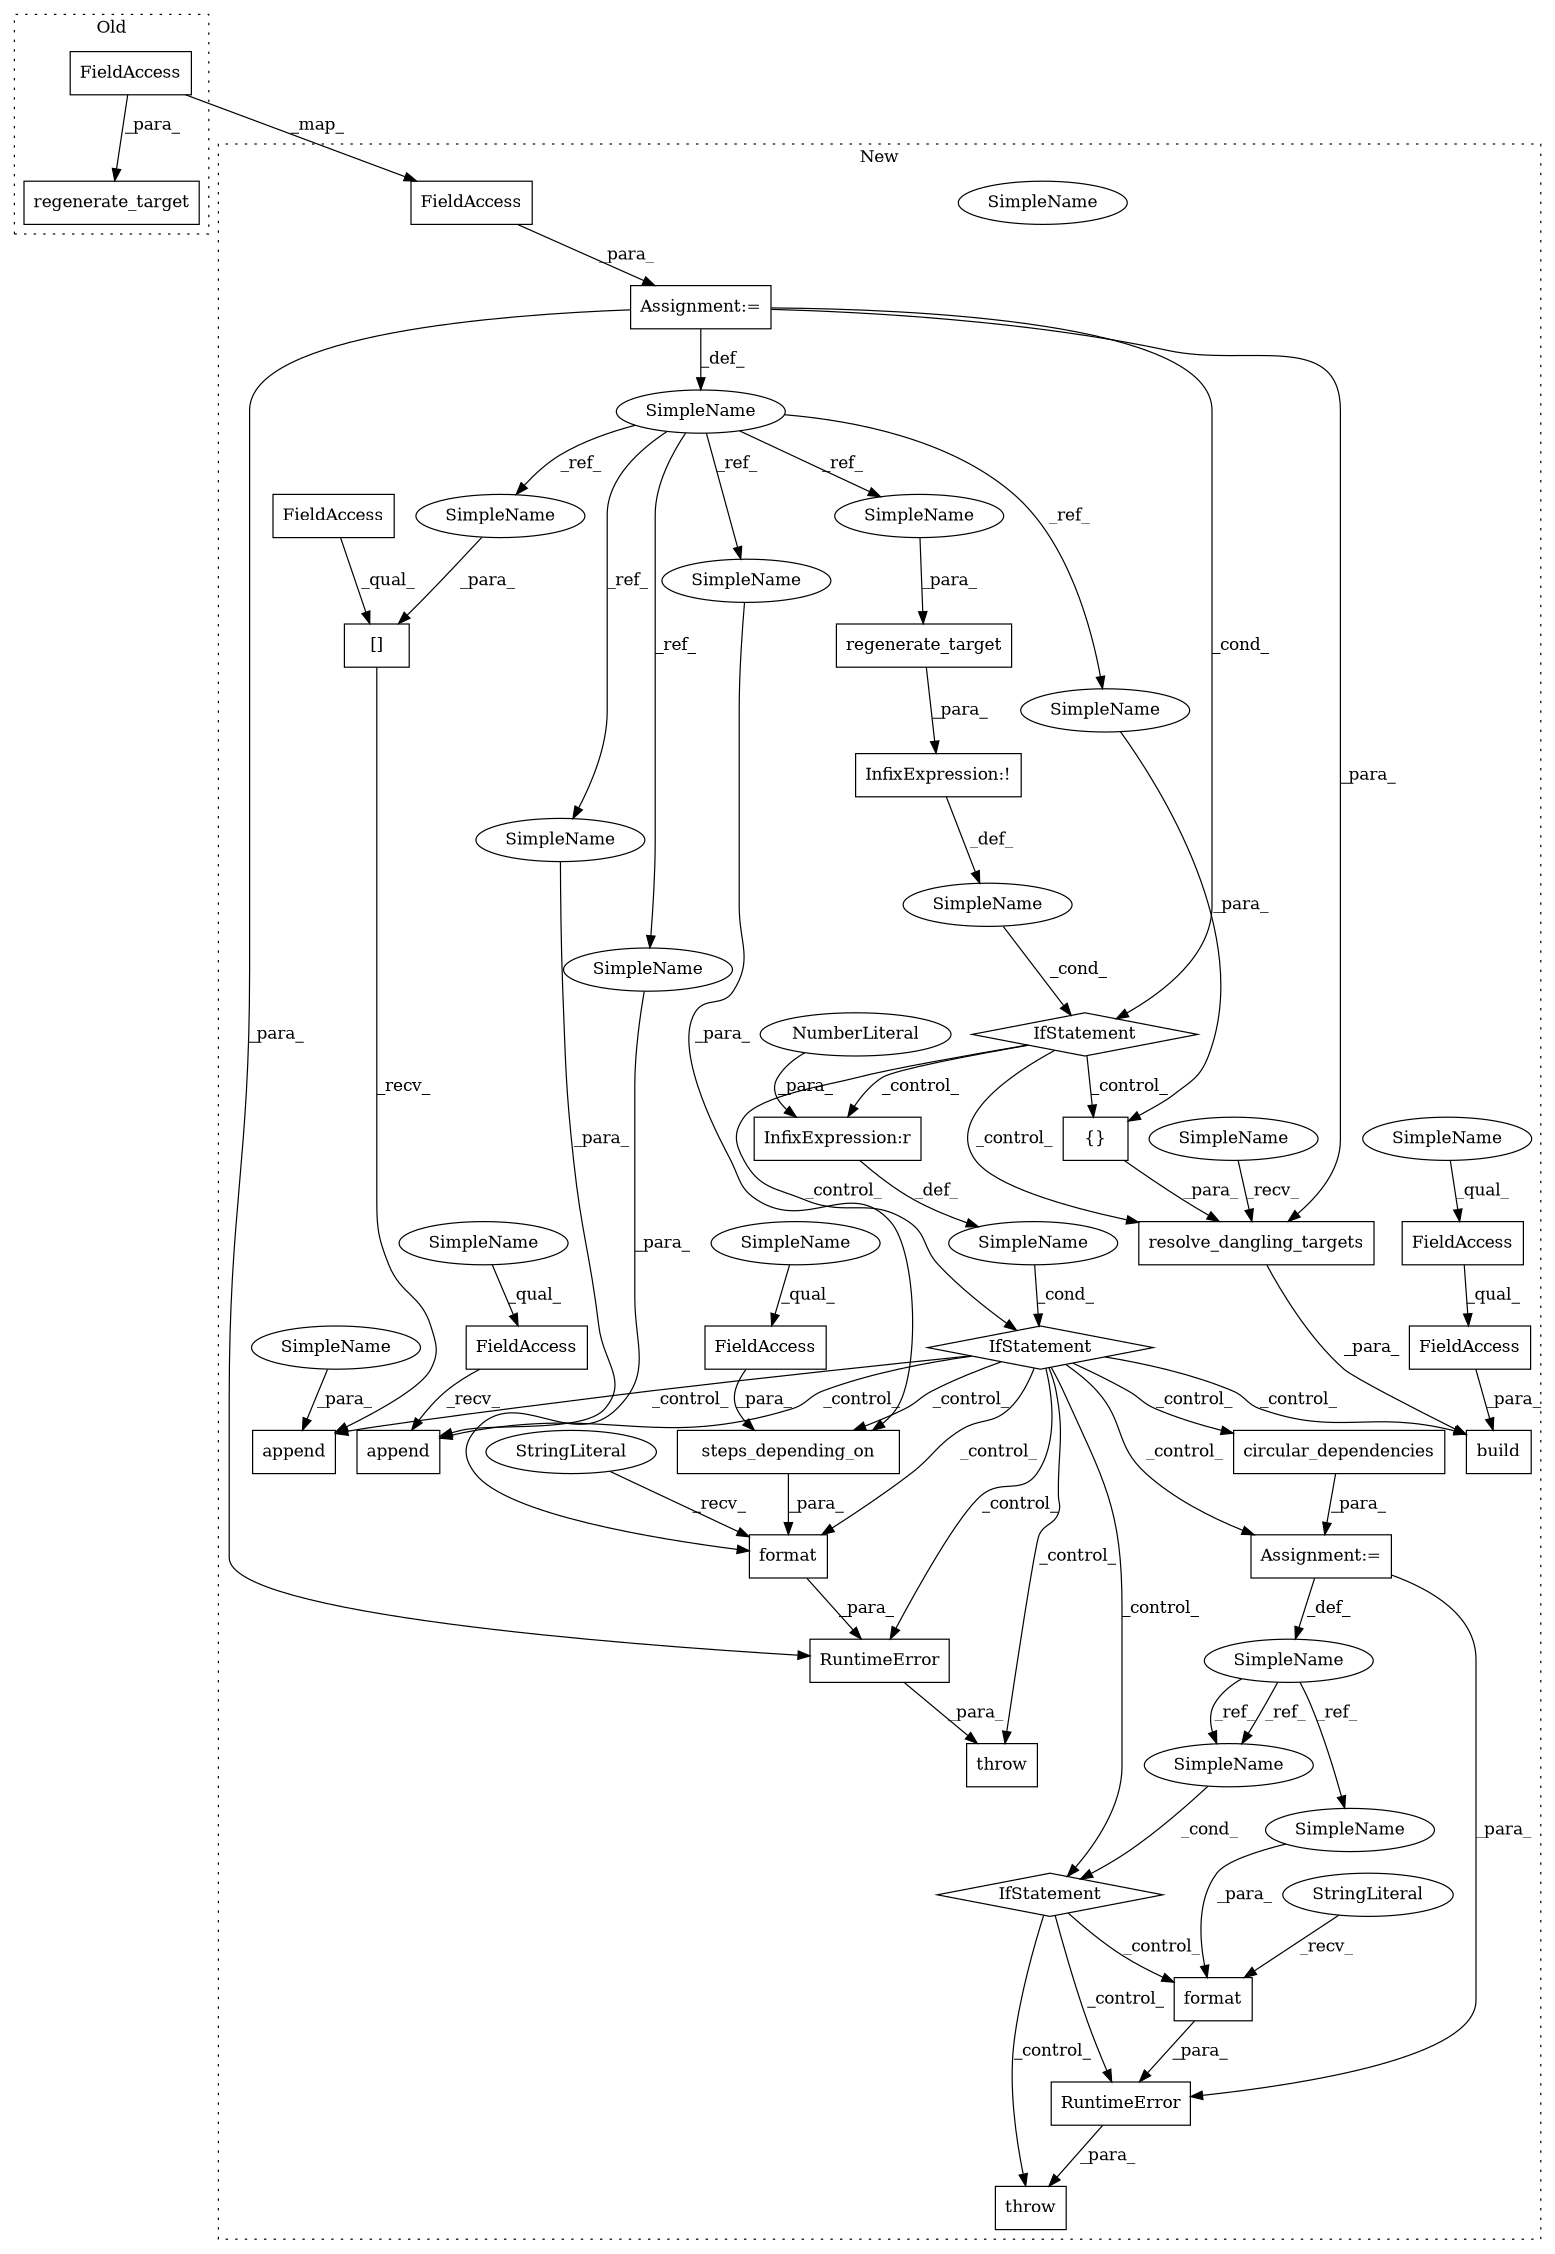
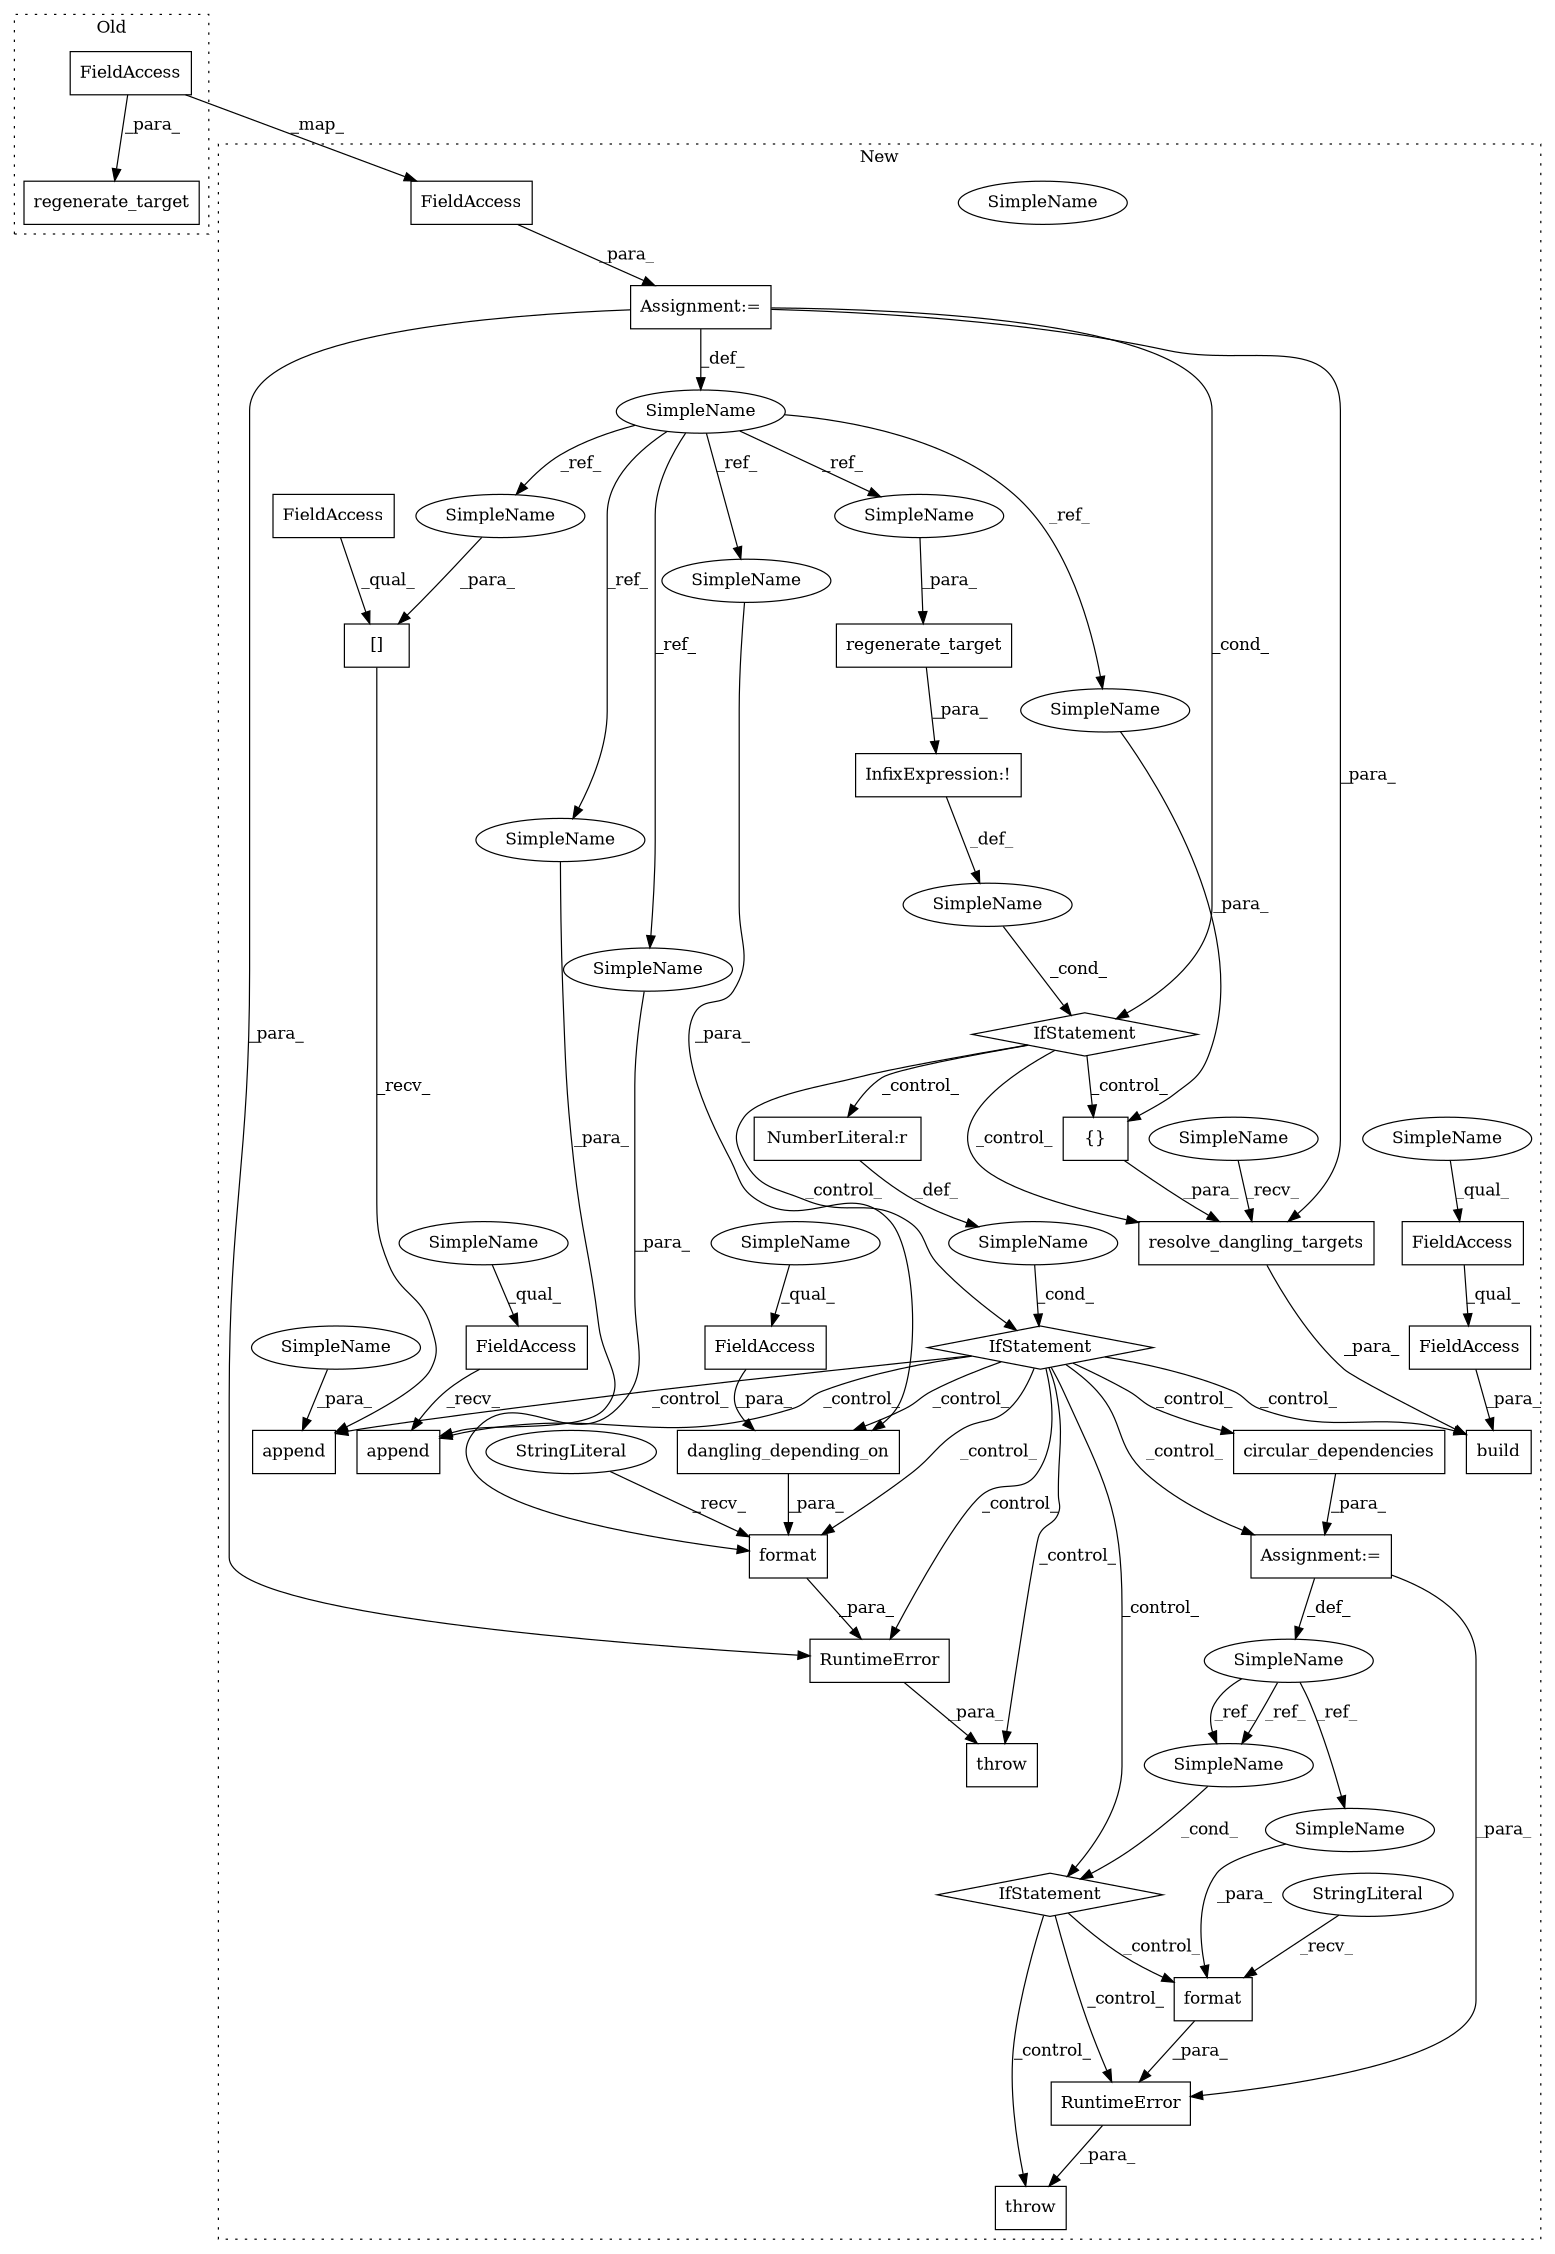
(856, 1034) -> none
(838, 1139) -> (838, 1139)
(788, 1452) -> (788, 1452)
